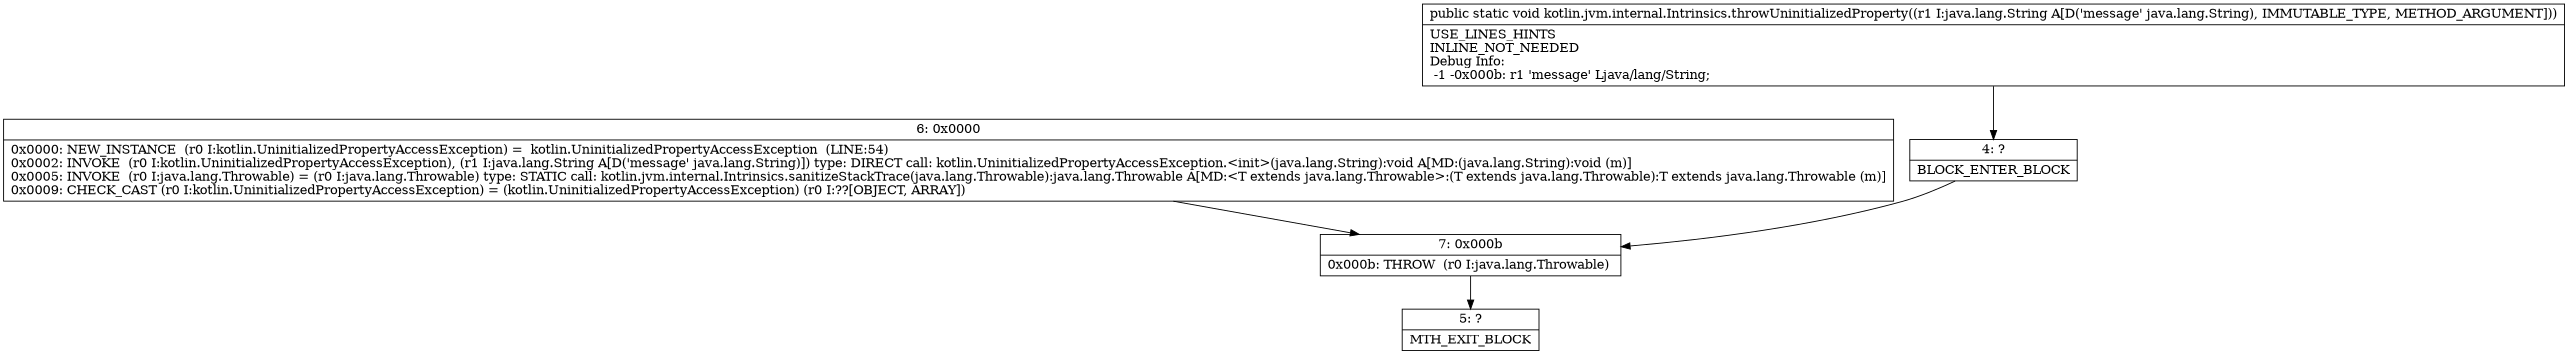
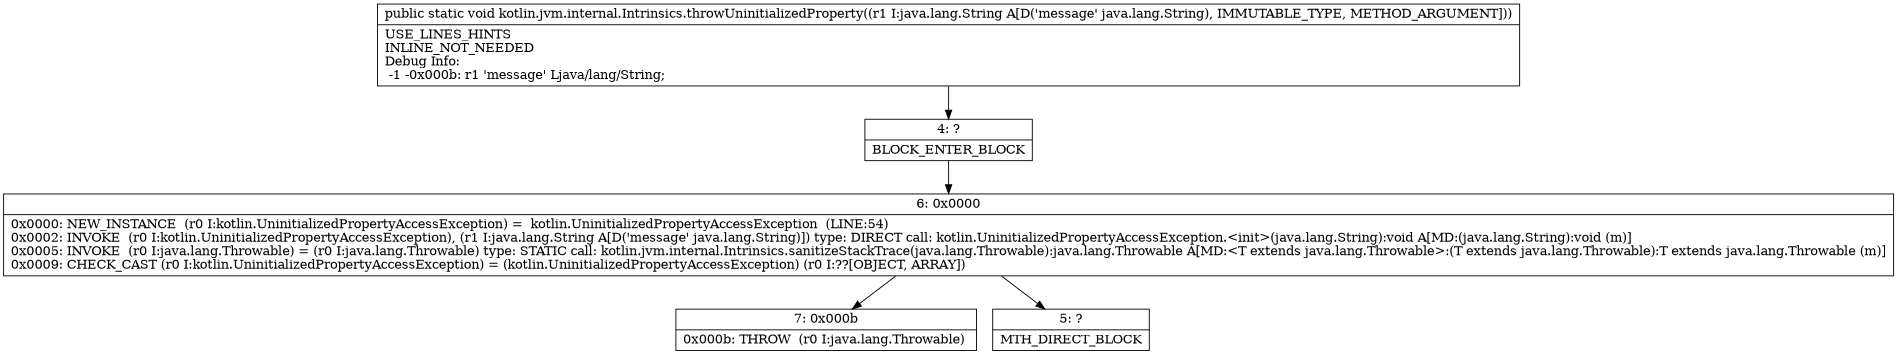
(1795, 225) -> (949, 173)
(1471, 288) -> (1020, 290)
(1471, 340) -> (1071, 340)
